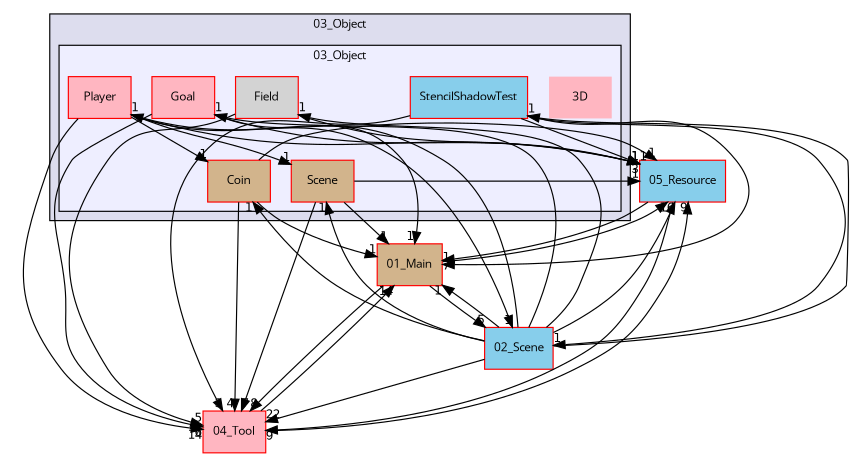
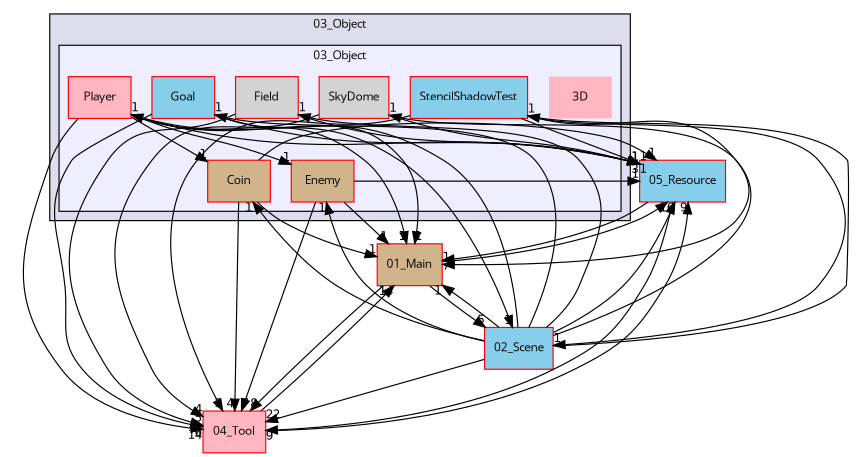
(183, 98) -> (183, 98)
none -> (354, 98)
none -> (352, 152)
(323, 181) -> (323, 181)
